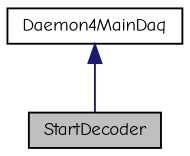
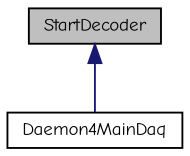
(95, 88) -> (95, 88)
